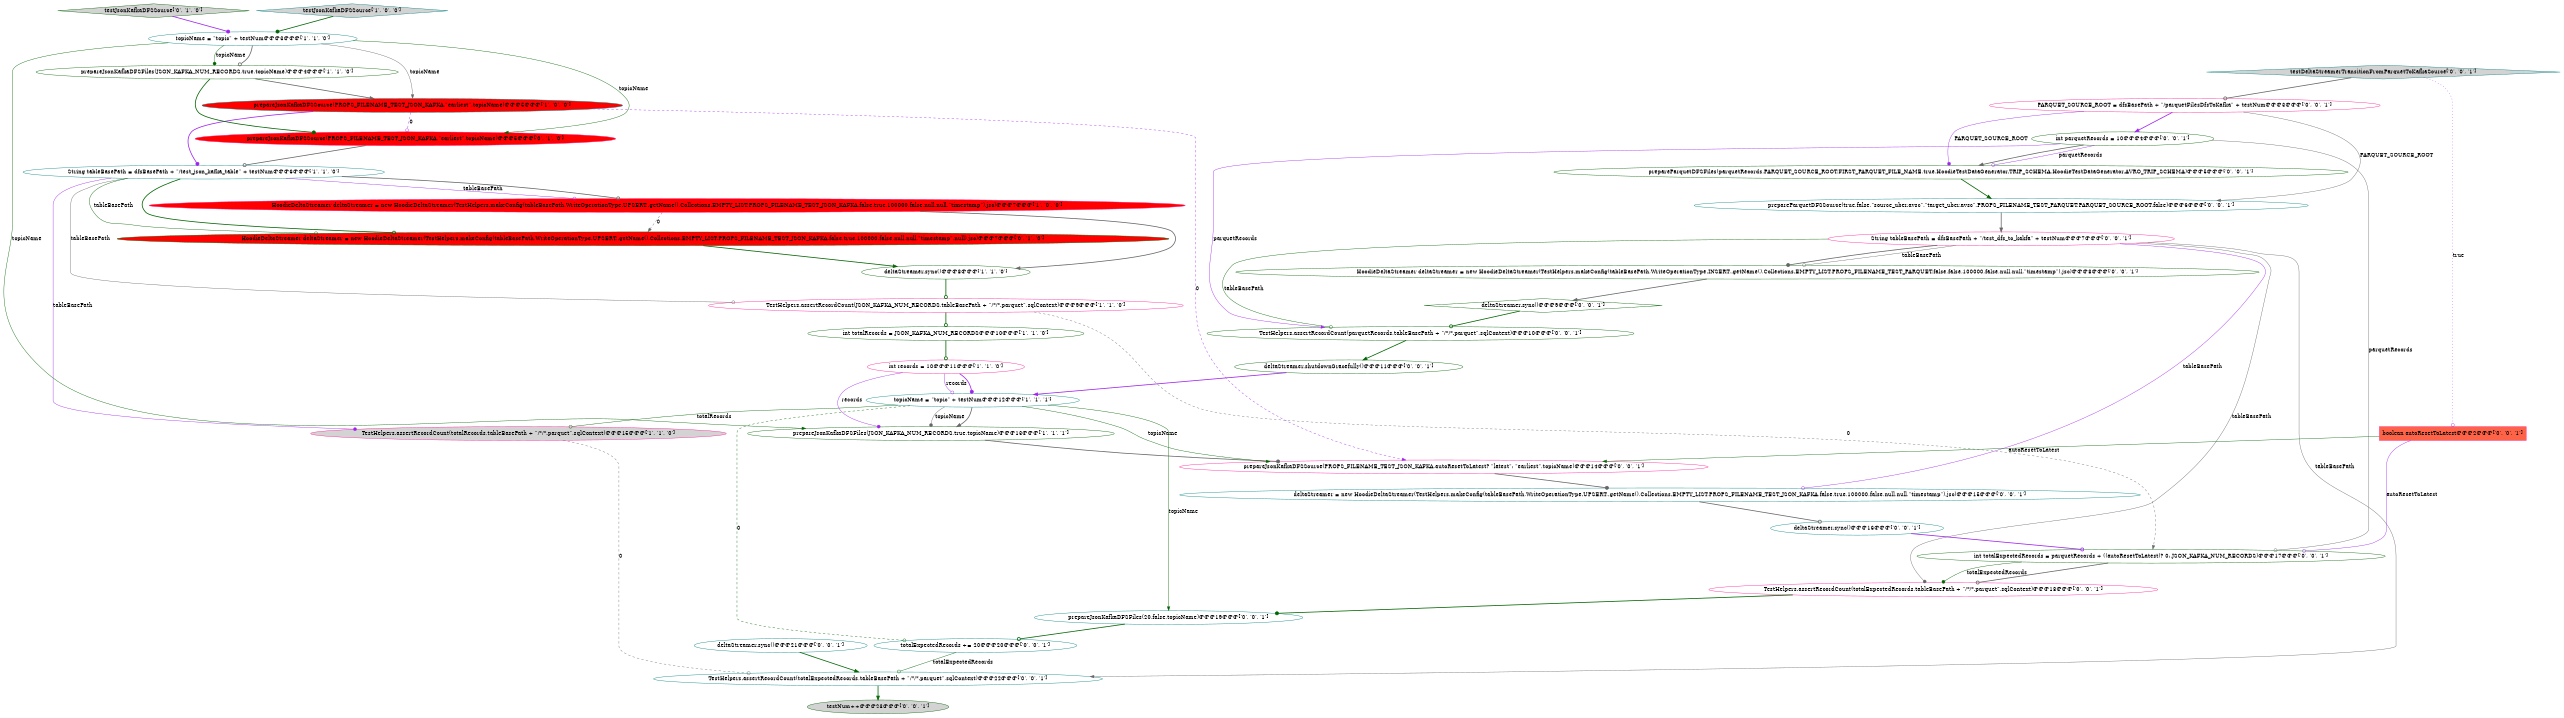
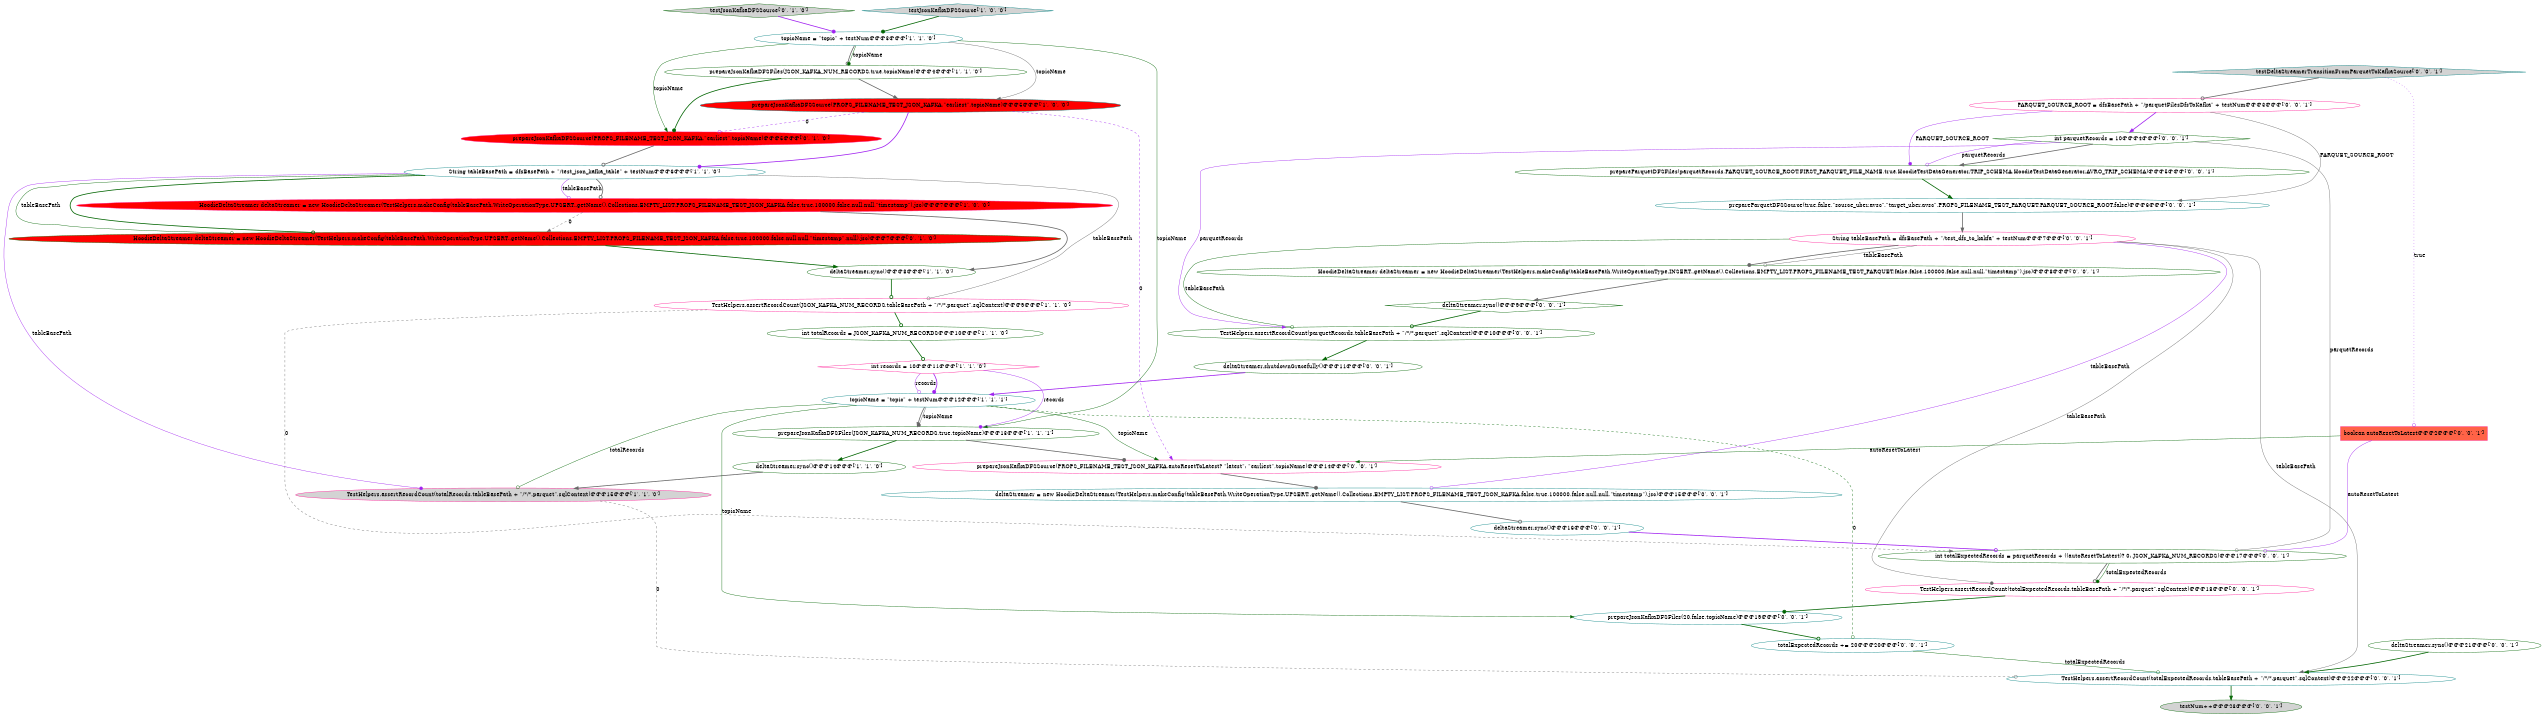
(2123, 139) -> (2121, 139)
(946, 367) -> (929, 367)
none -> (819, 467)
(781, 646) -> (2455, 646)
